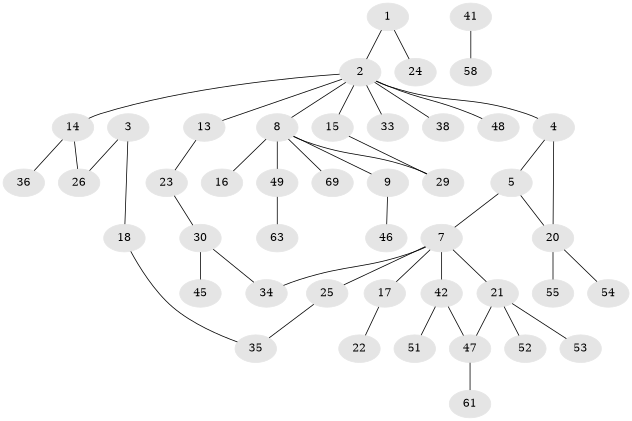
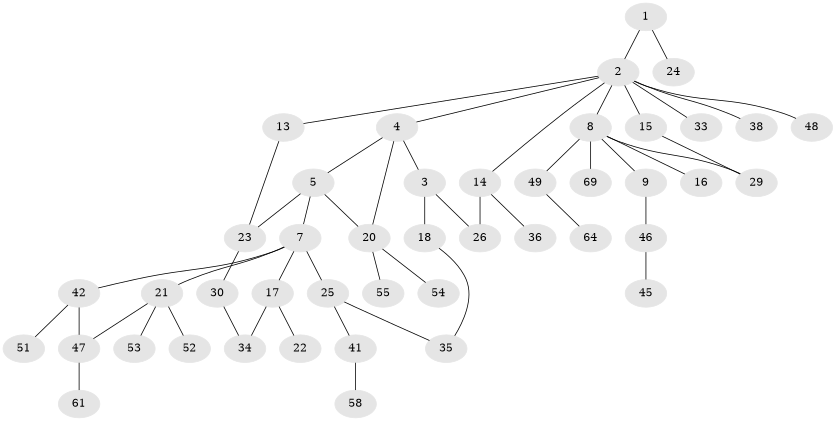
none -> (411, 155)
none -> (279, 210)
(277, 238) -> (591, 238)
(200, 266) -> (646, 266)
(355, 267) -> (259, 321)
none -> (342, 321)
